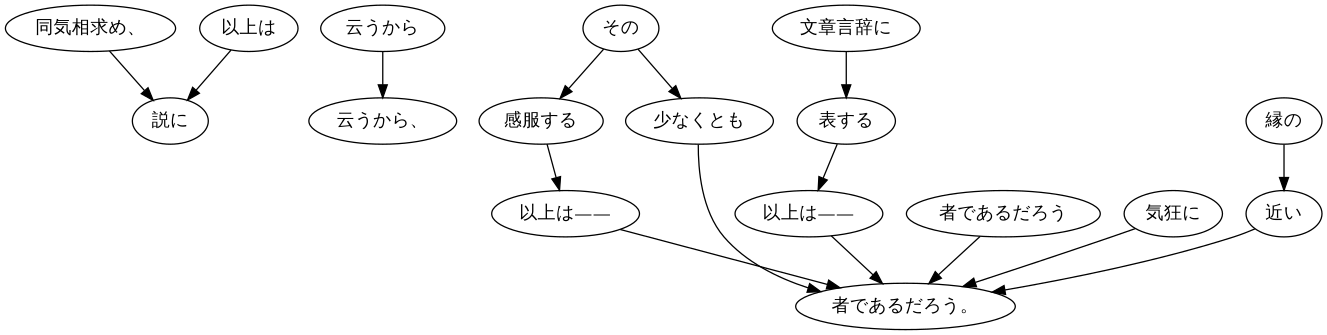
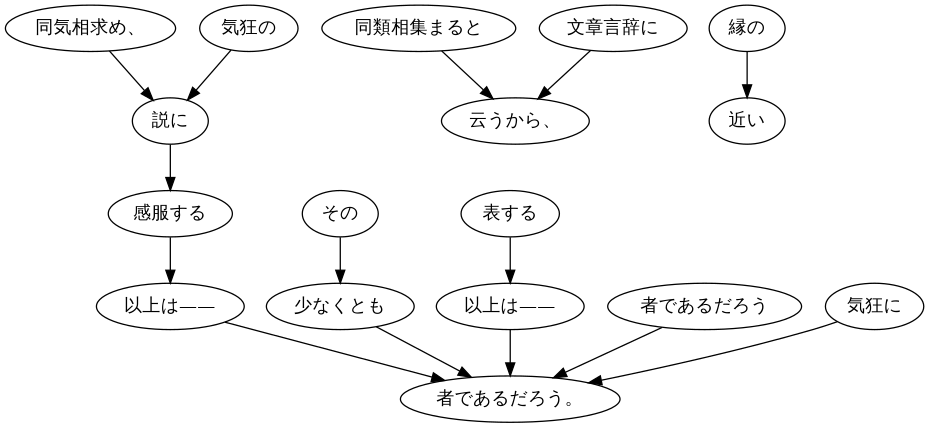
(249, 28) -> (249, 28)
(383, 28) -> (419, 28)
(846, 68) -> (569, 70)
(586, 69) -> (170, 161)
(1131, 265) -> none
